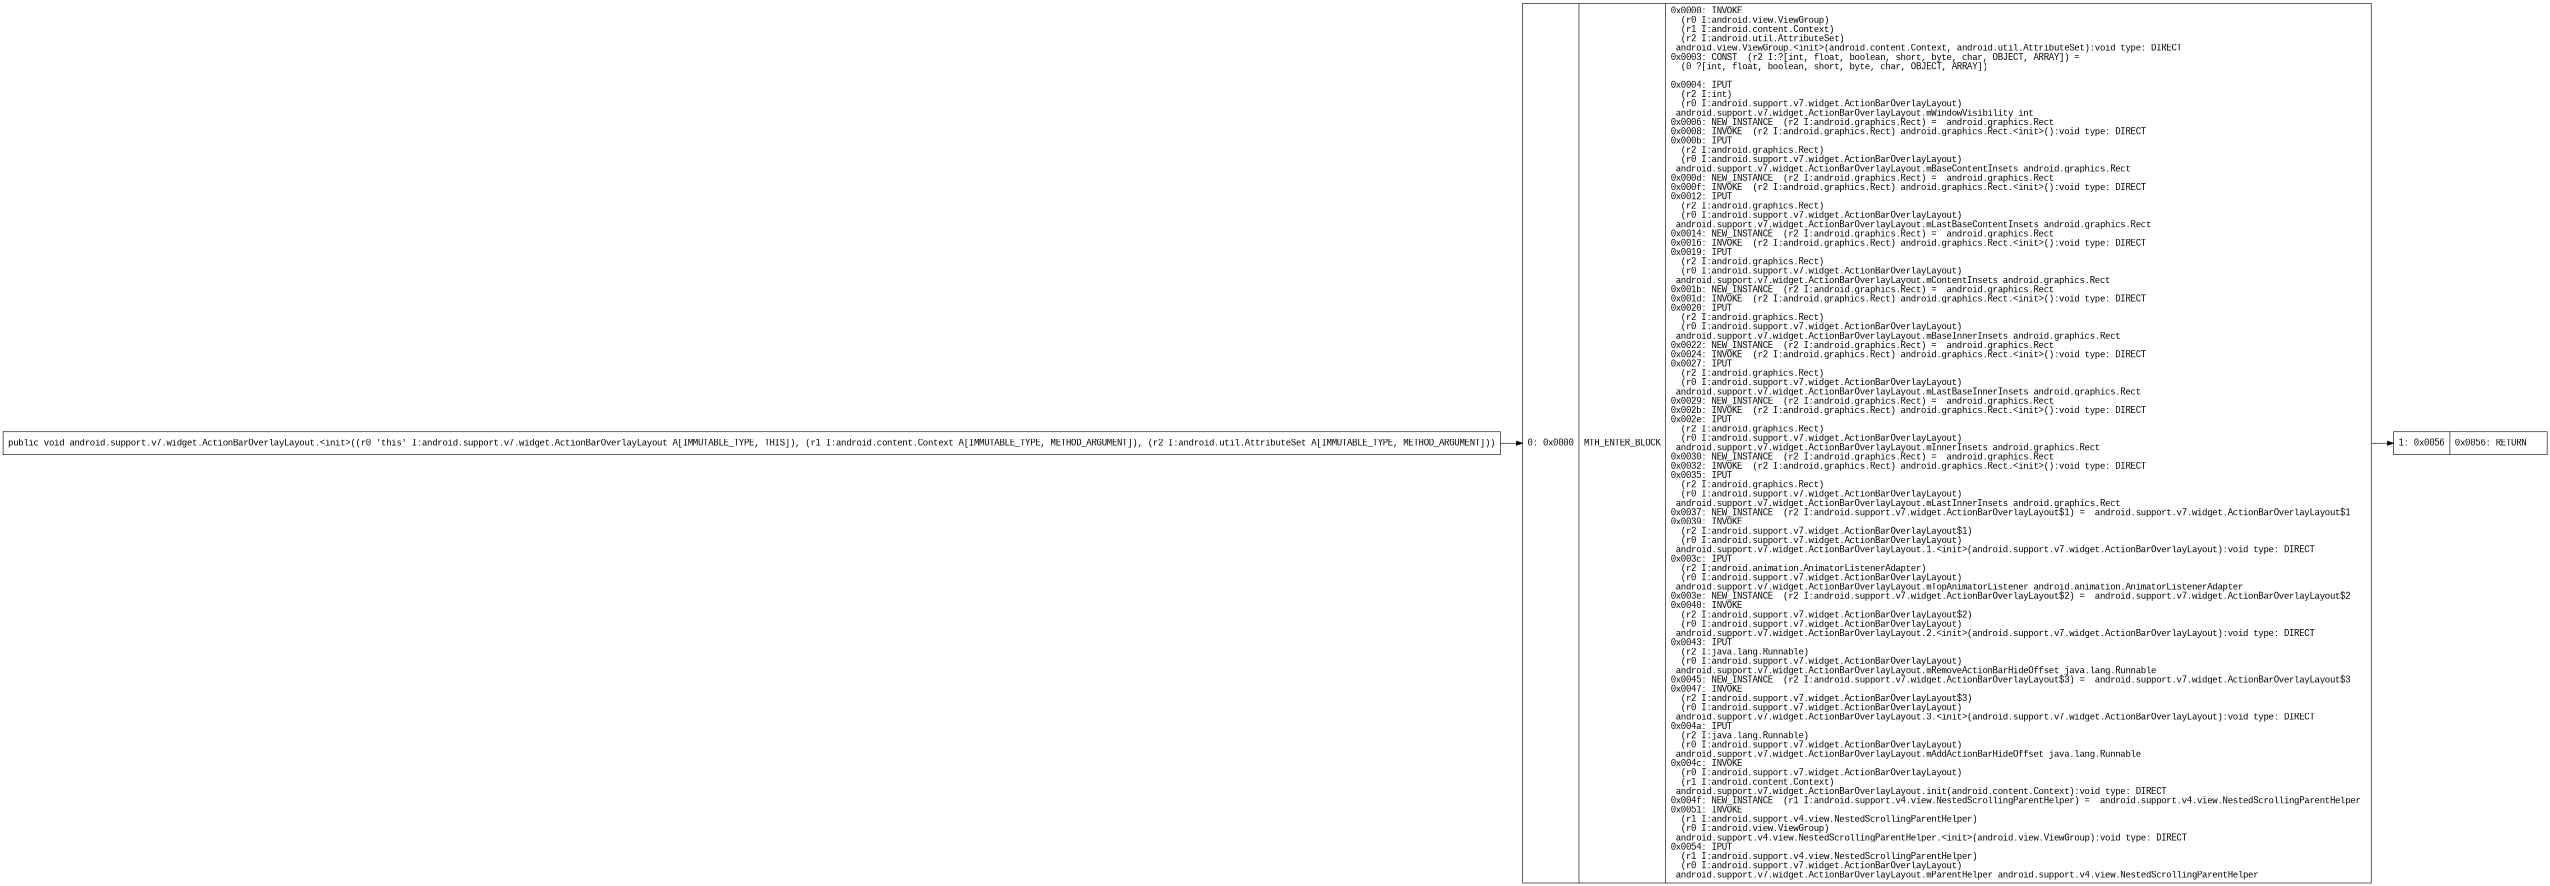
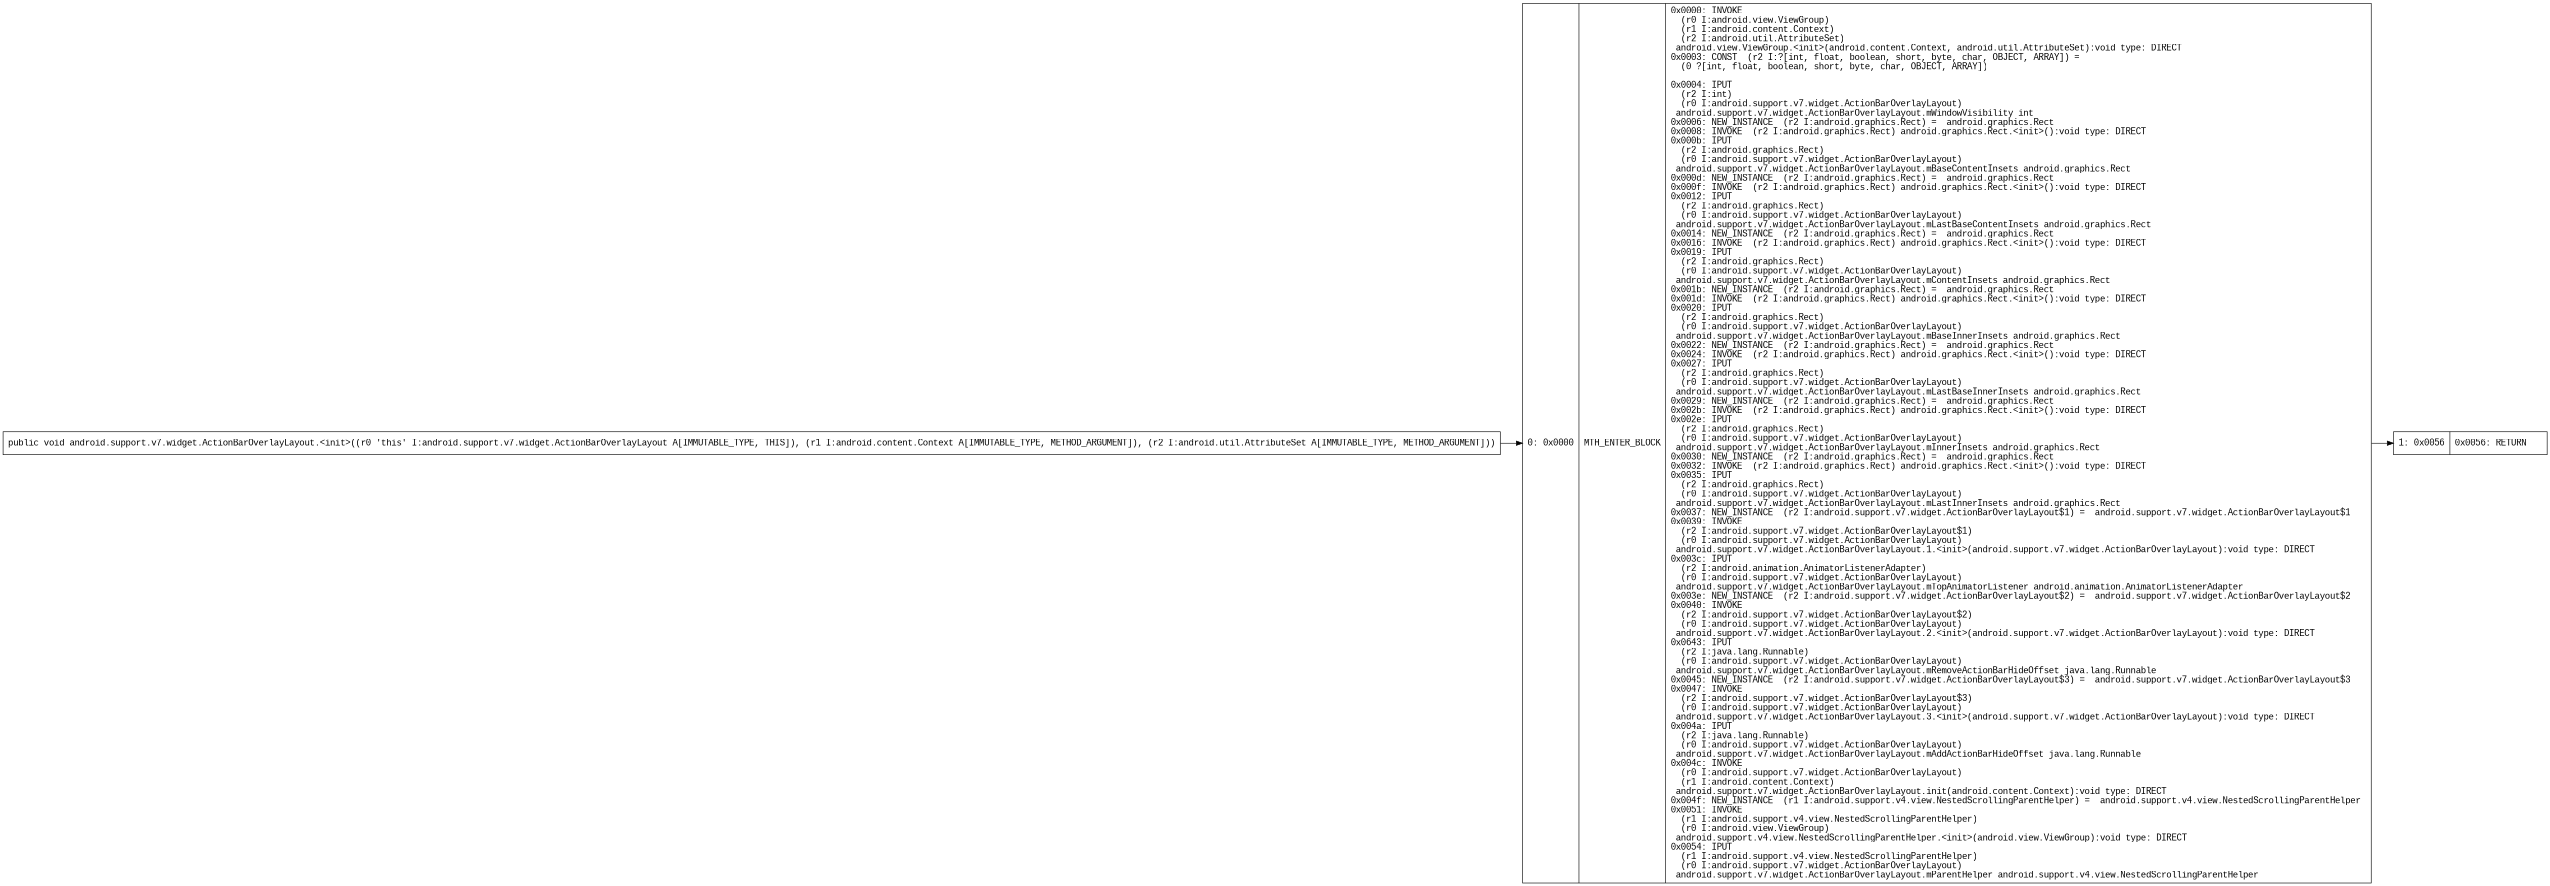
(1707, 643) -> (1707, 643)
